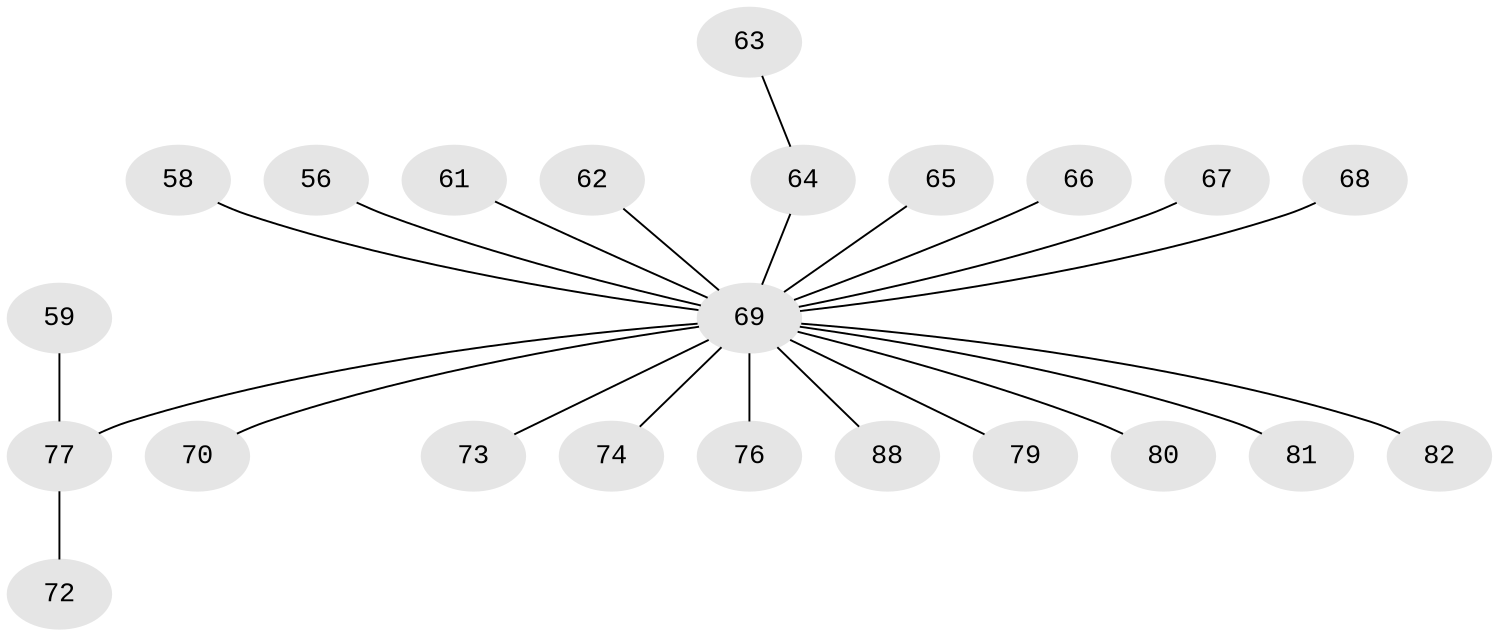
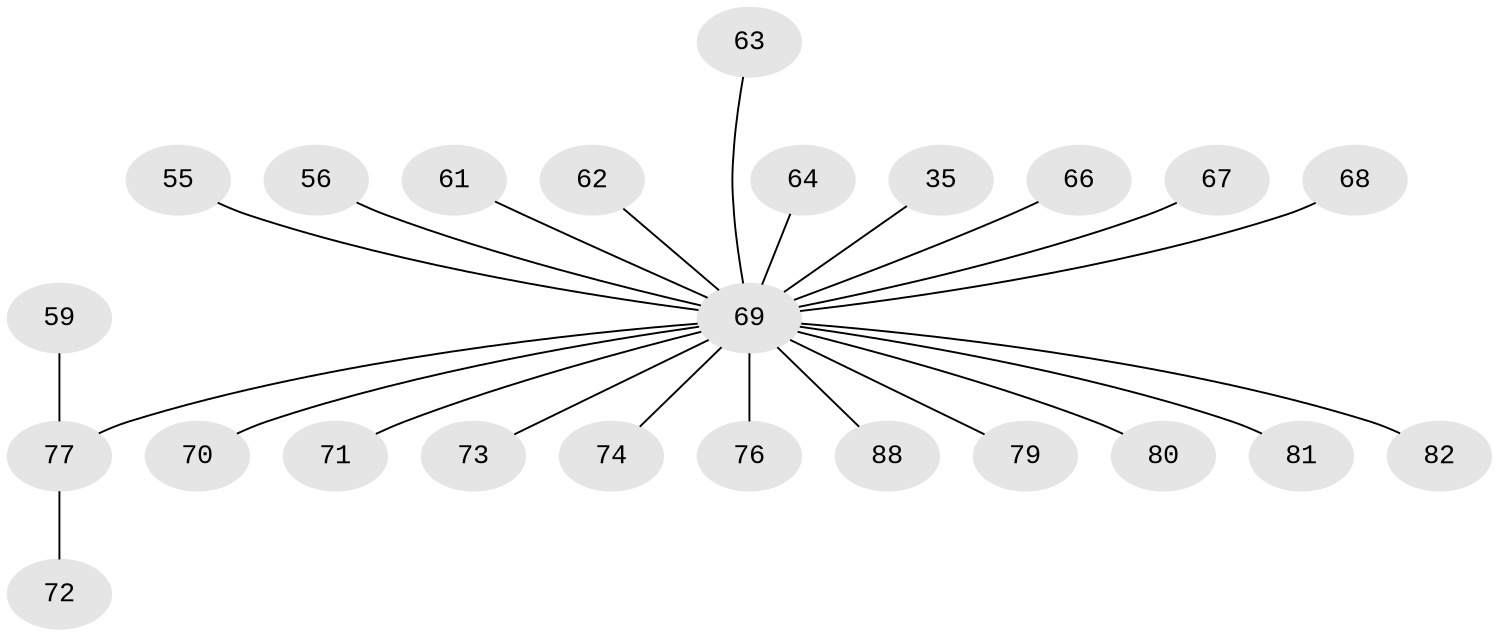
(776, 111) -> (732, 180)
(178, 180) -> (178, 180)
(941, 180) -> (941, 180)
none -> (335, 456)
